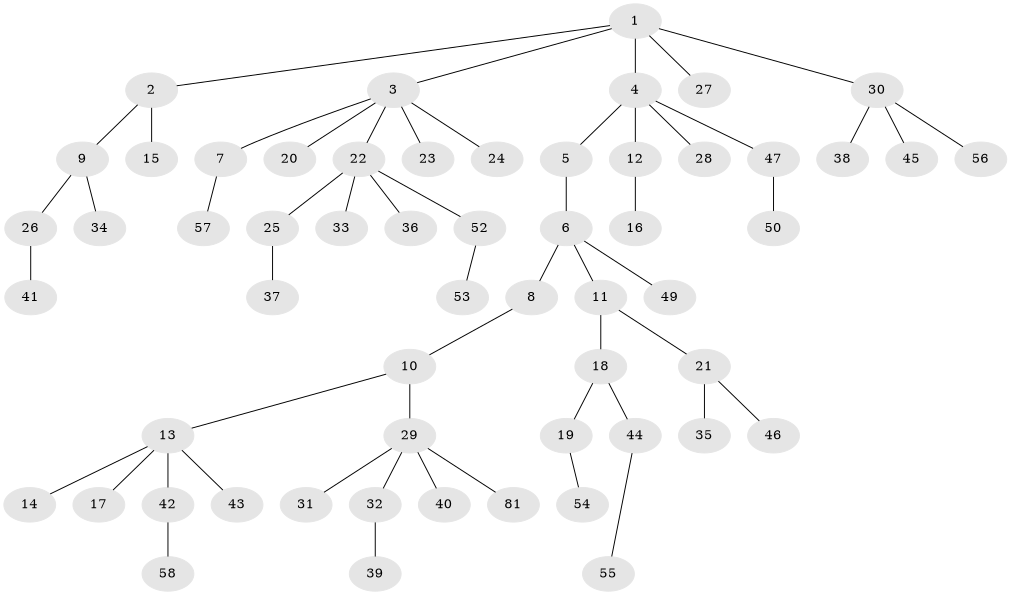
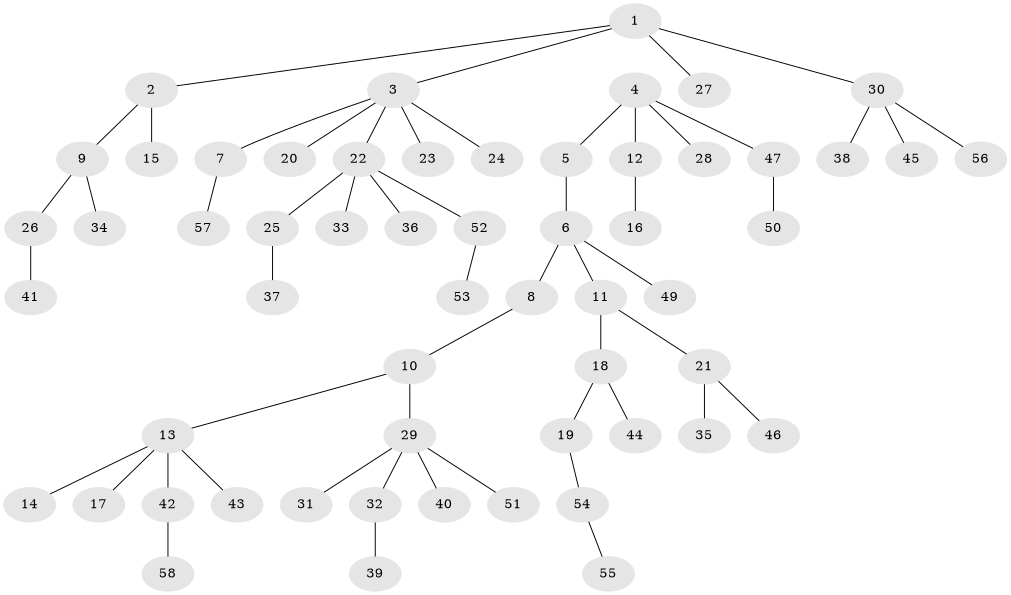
(635, 56) -> none
(513, 505) -> (513, 505)
(622, 505) -> (595, 539)
